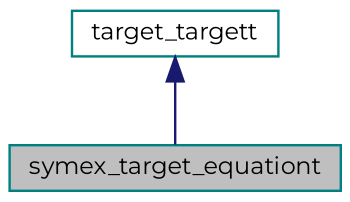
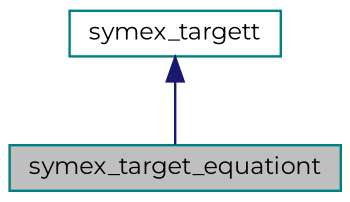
(175, 34) -> (175, 34)
